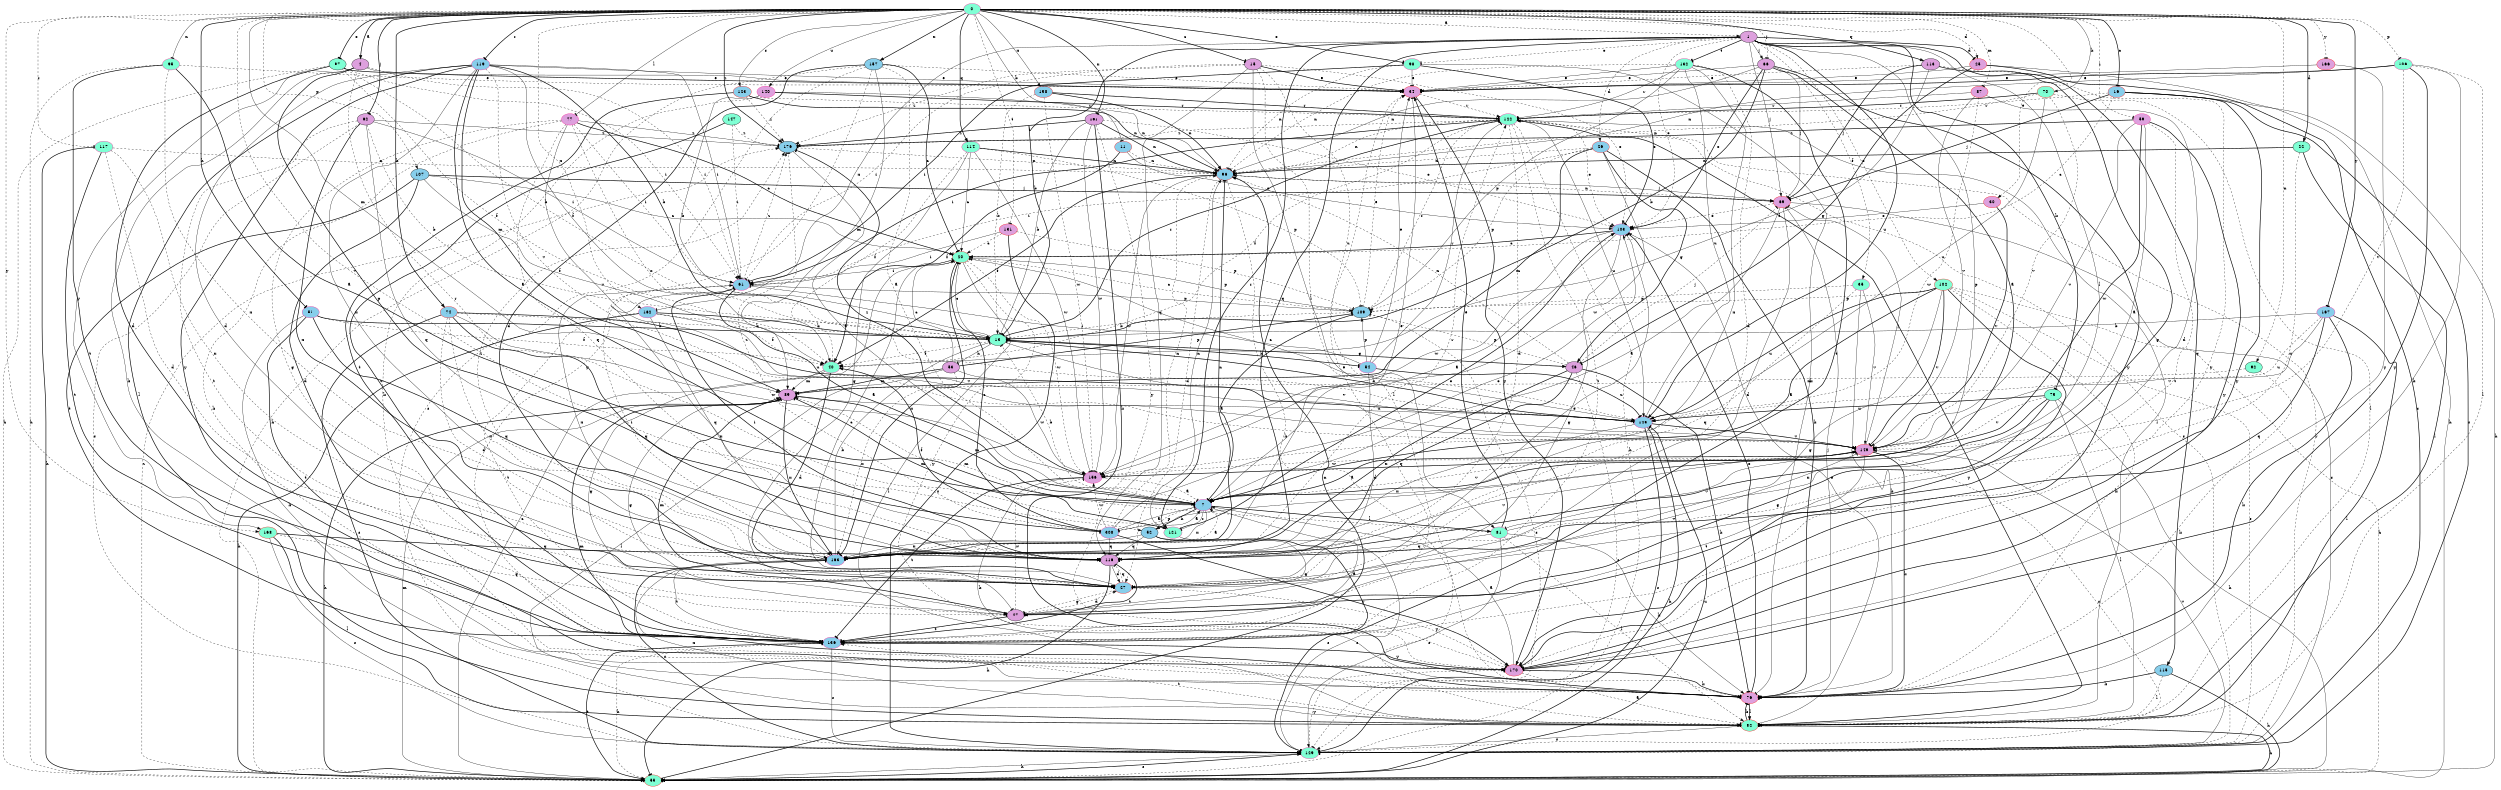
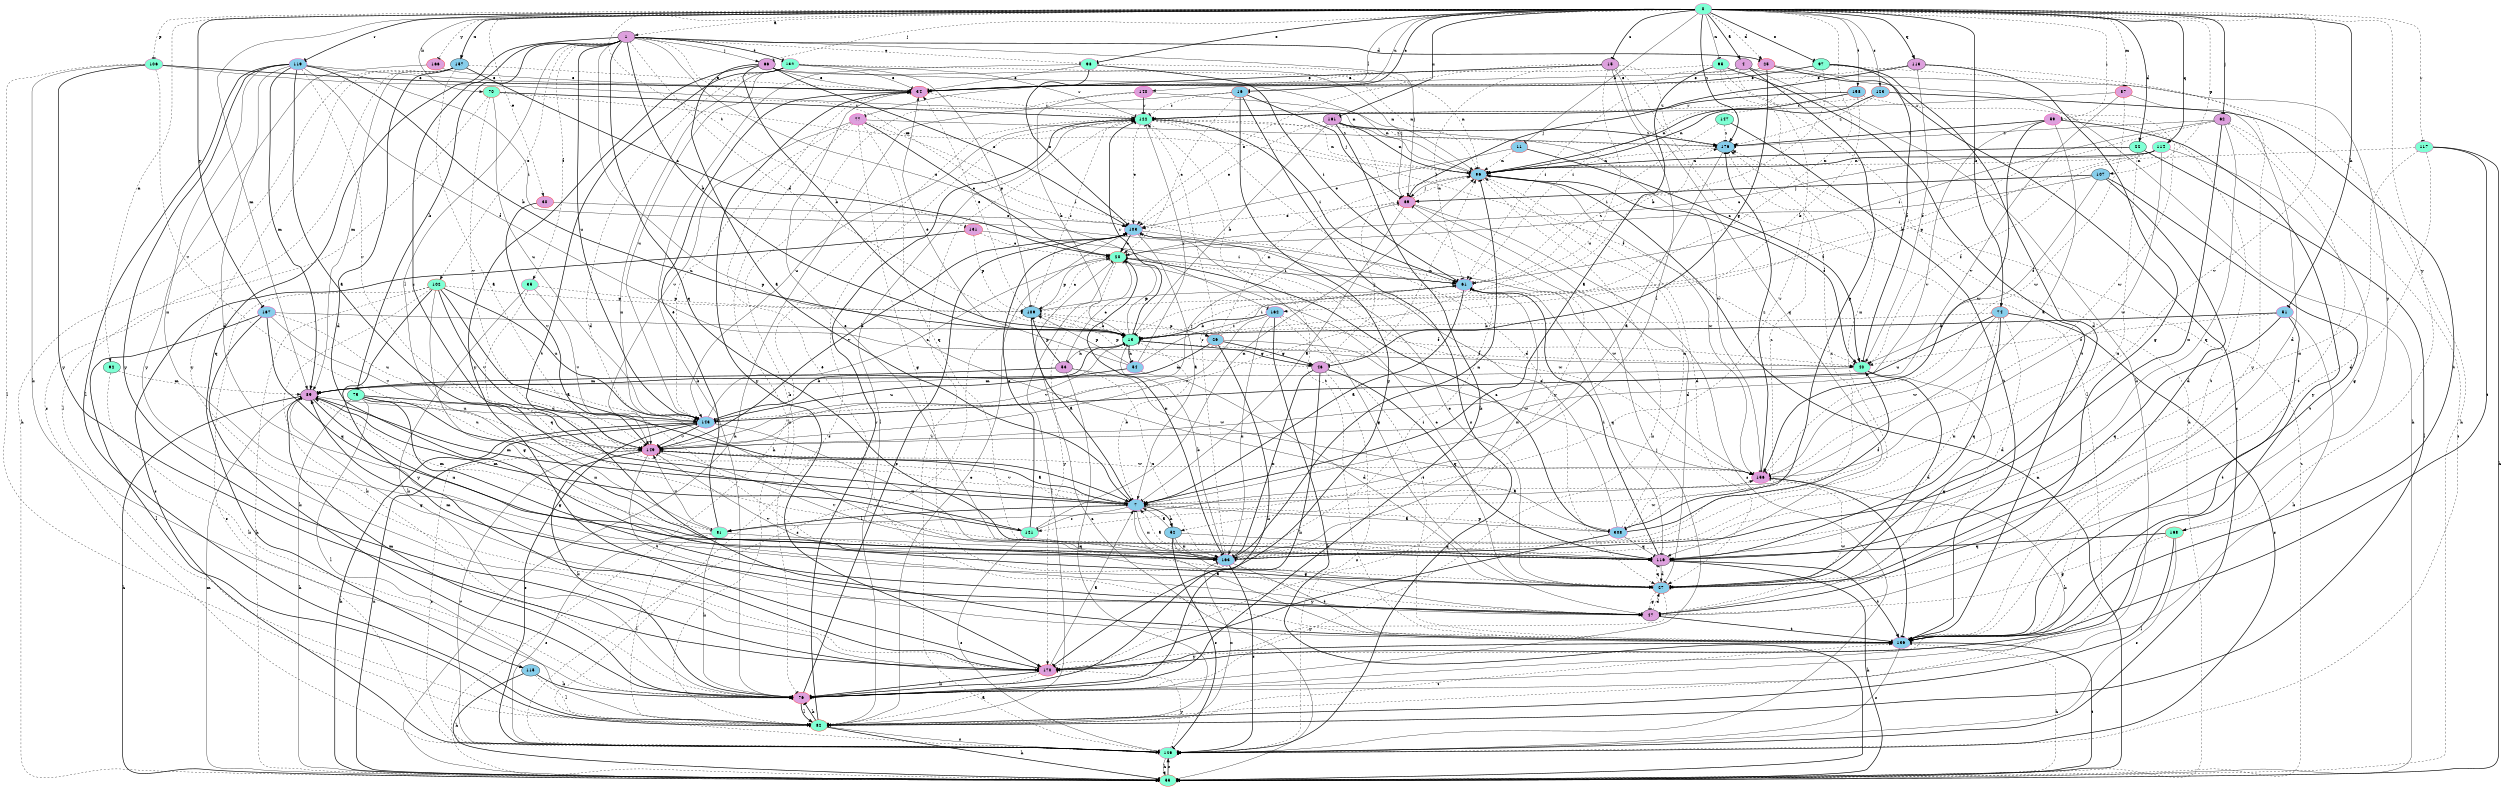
(1018, 51) -> (1859, 51)
(1491, 224) -> (1123, 322)
(559, 258) -> (1907, 190)
none -> (883, 312)
(1997, 422) -> (478, 422)
(684, 657) -> (785, 449)
